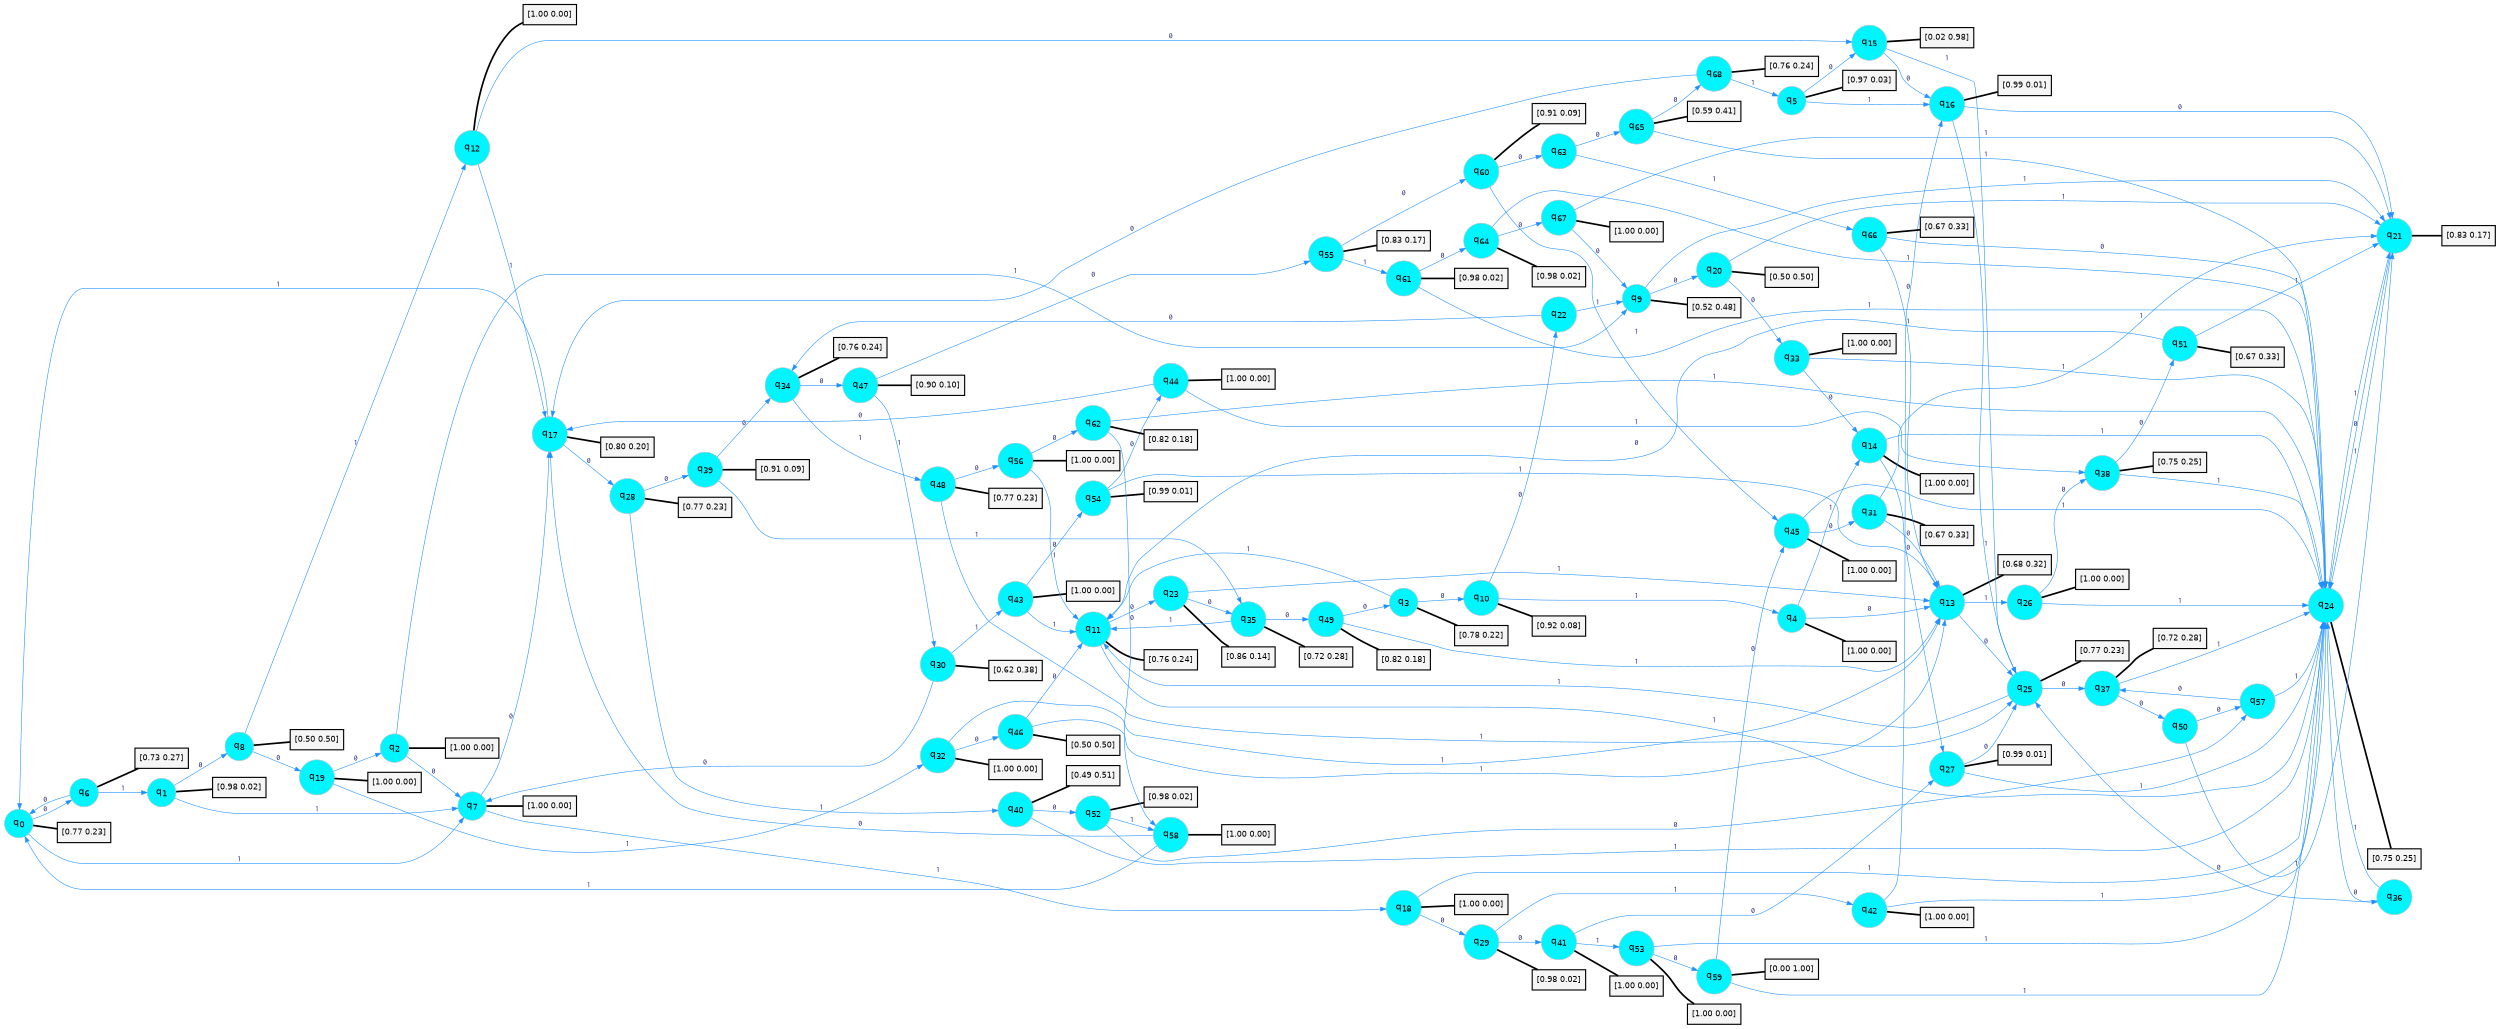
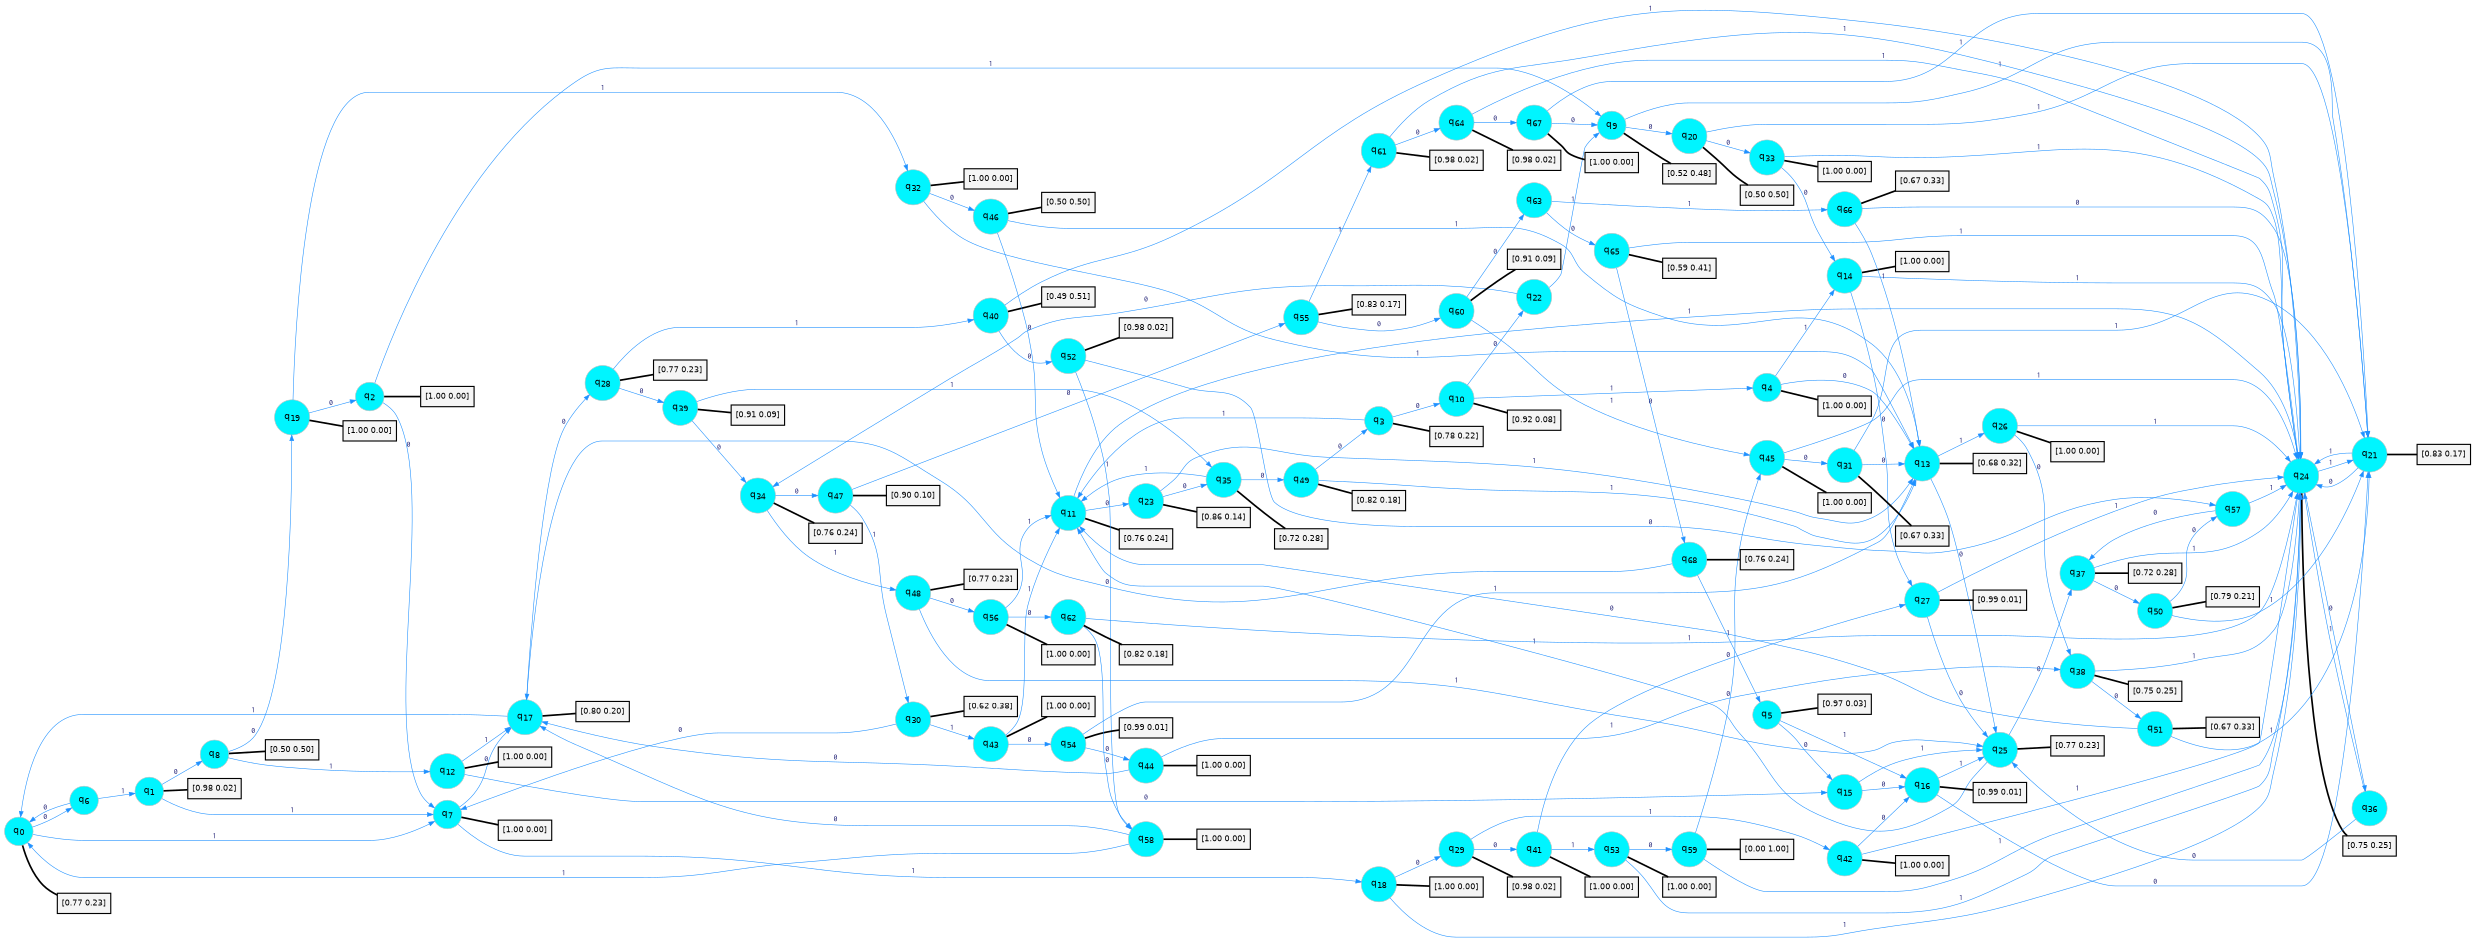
(1947, 38) -> none
none -> (2233, 597)
(162, 758) -> none
